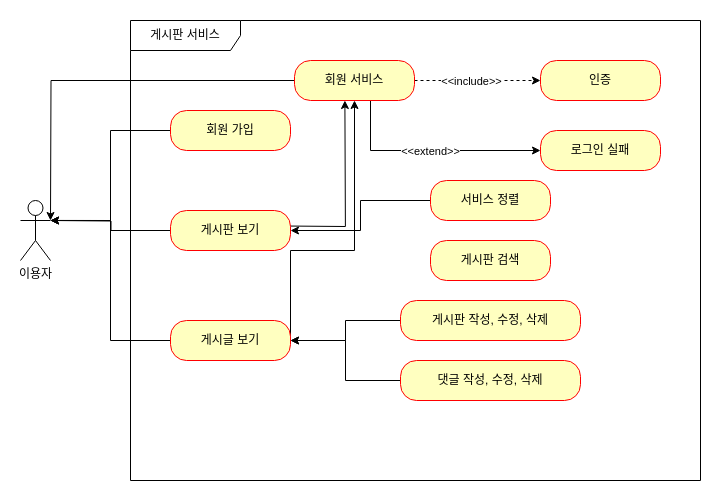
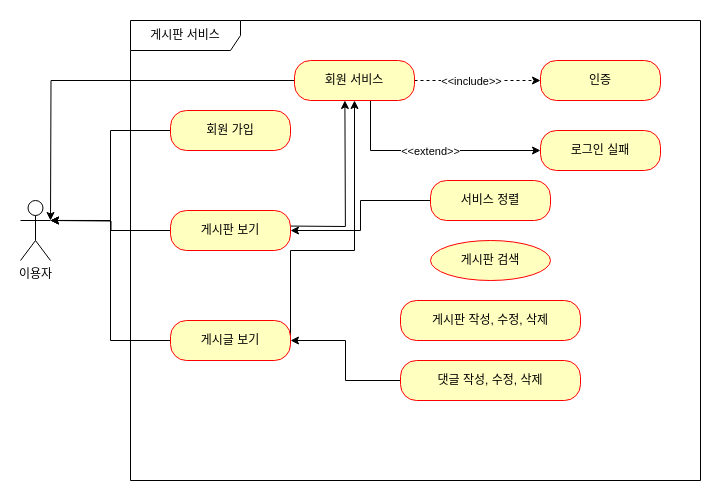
(491, 261) -> (491, 261)
(365, 321) -> none
